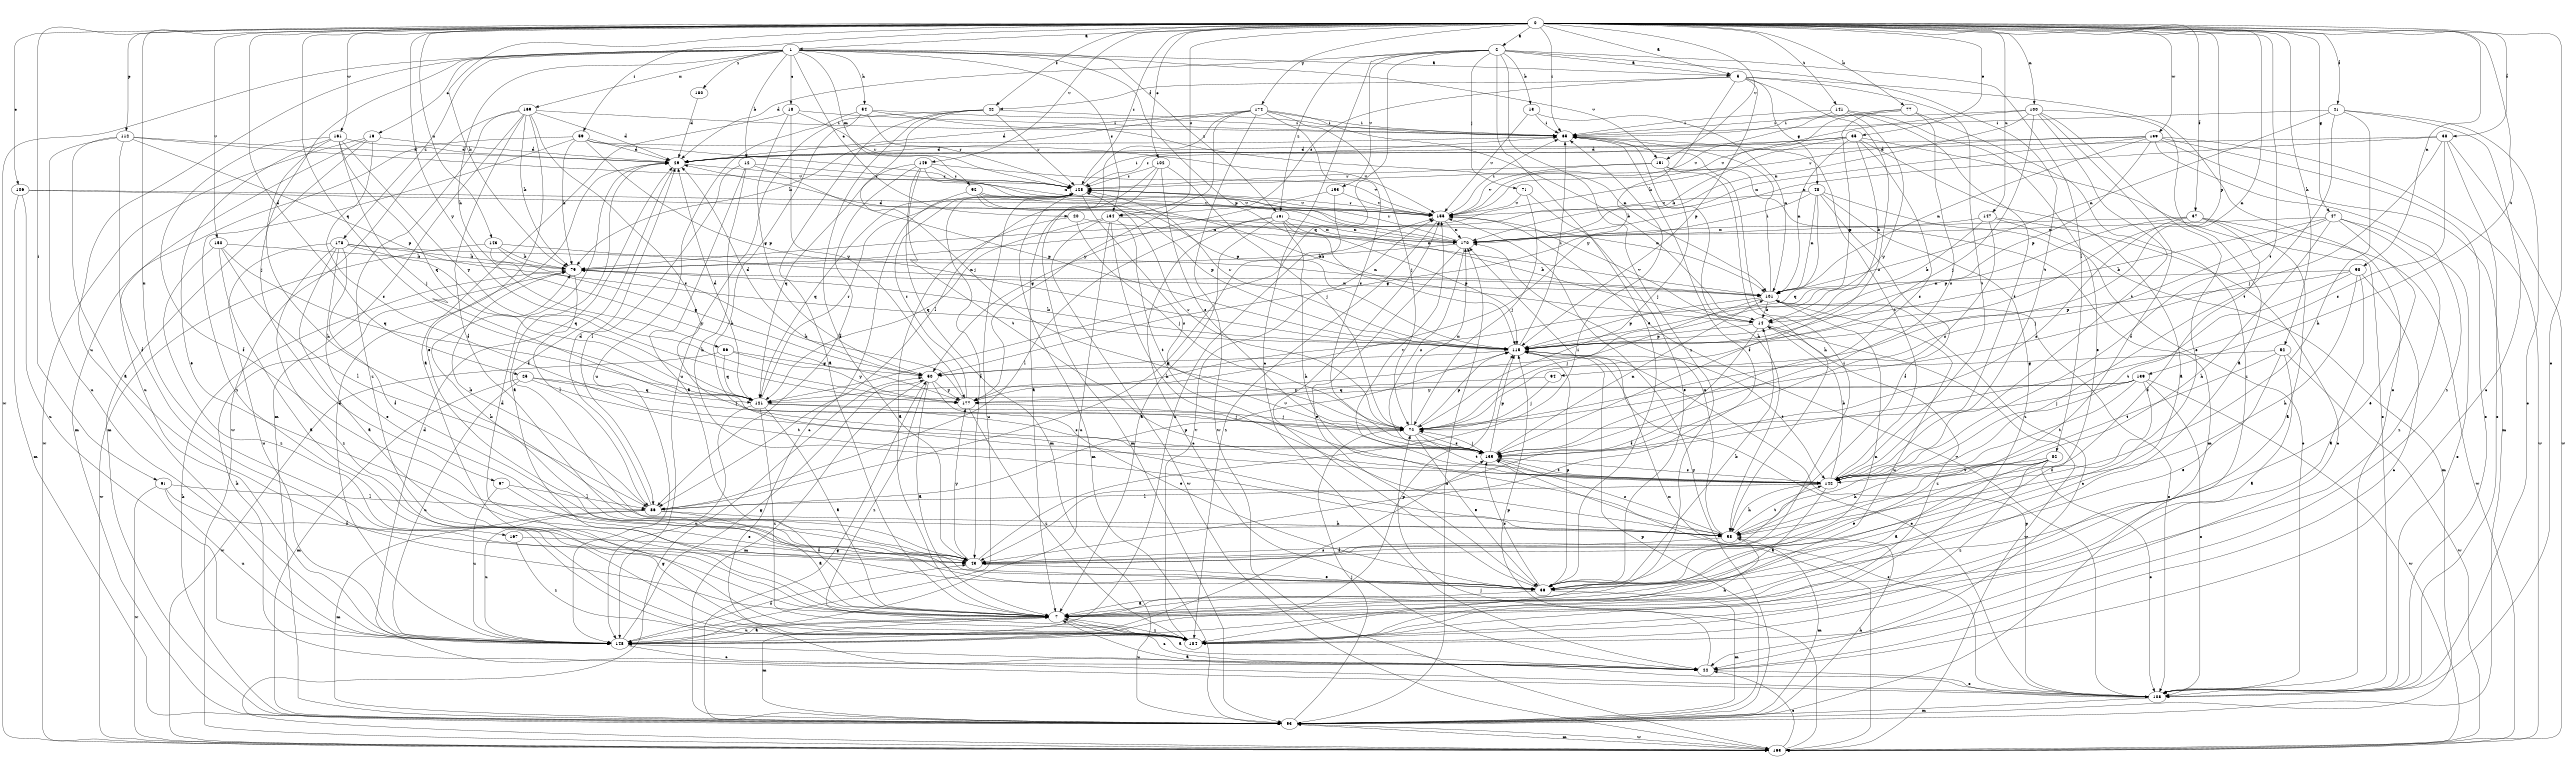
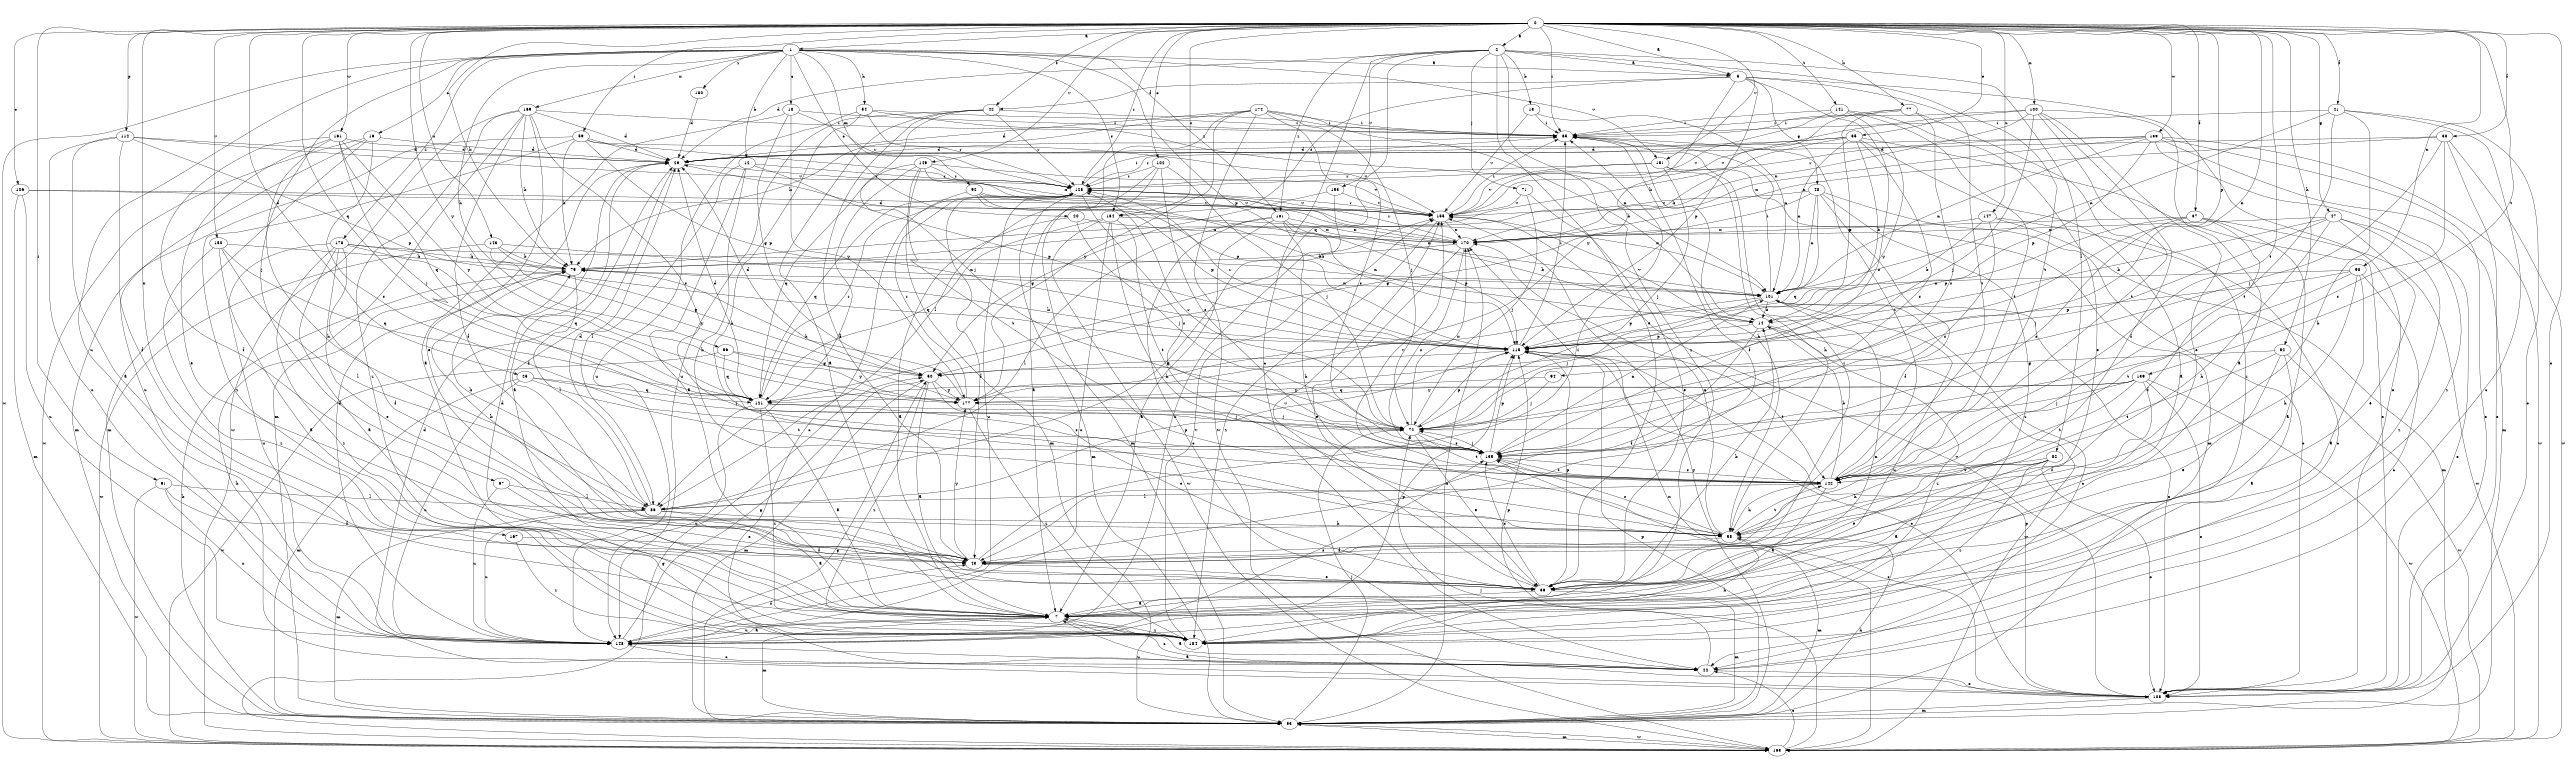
(1385, 40) -> none
